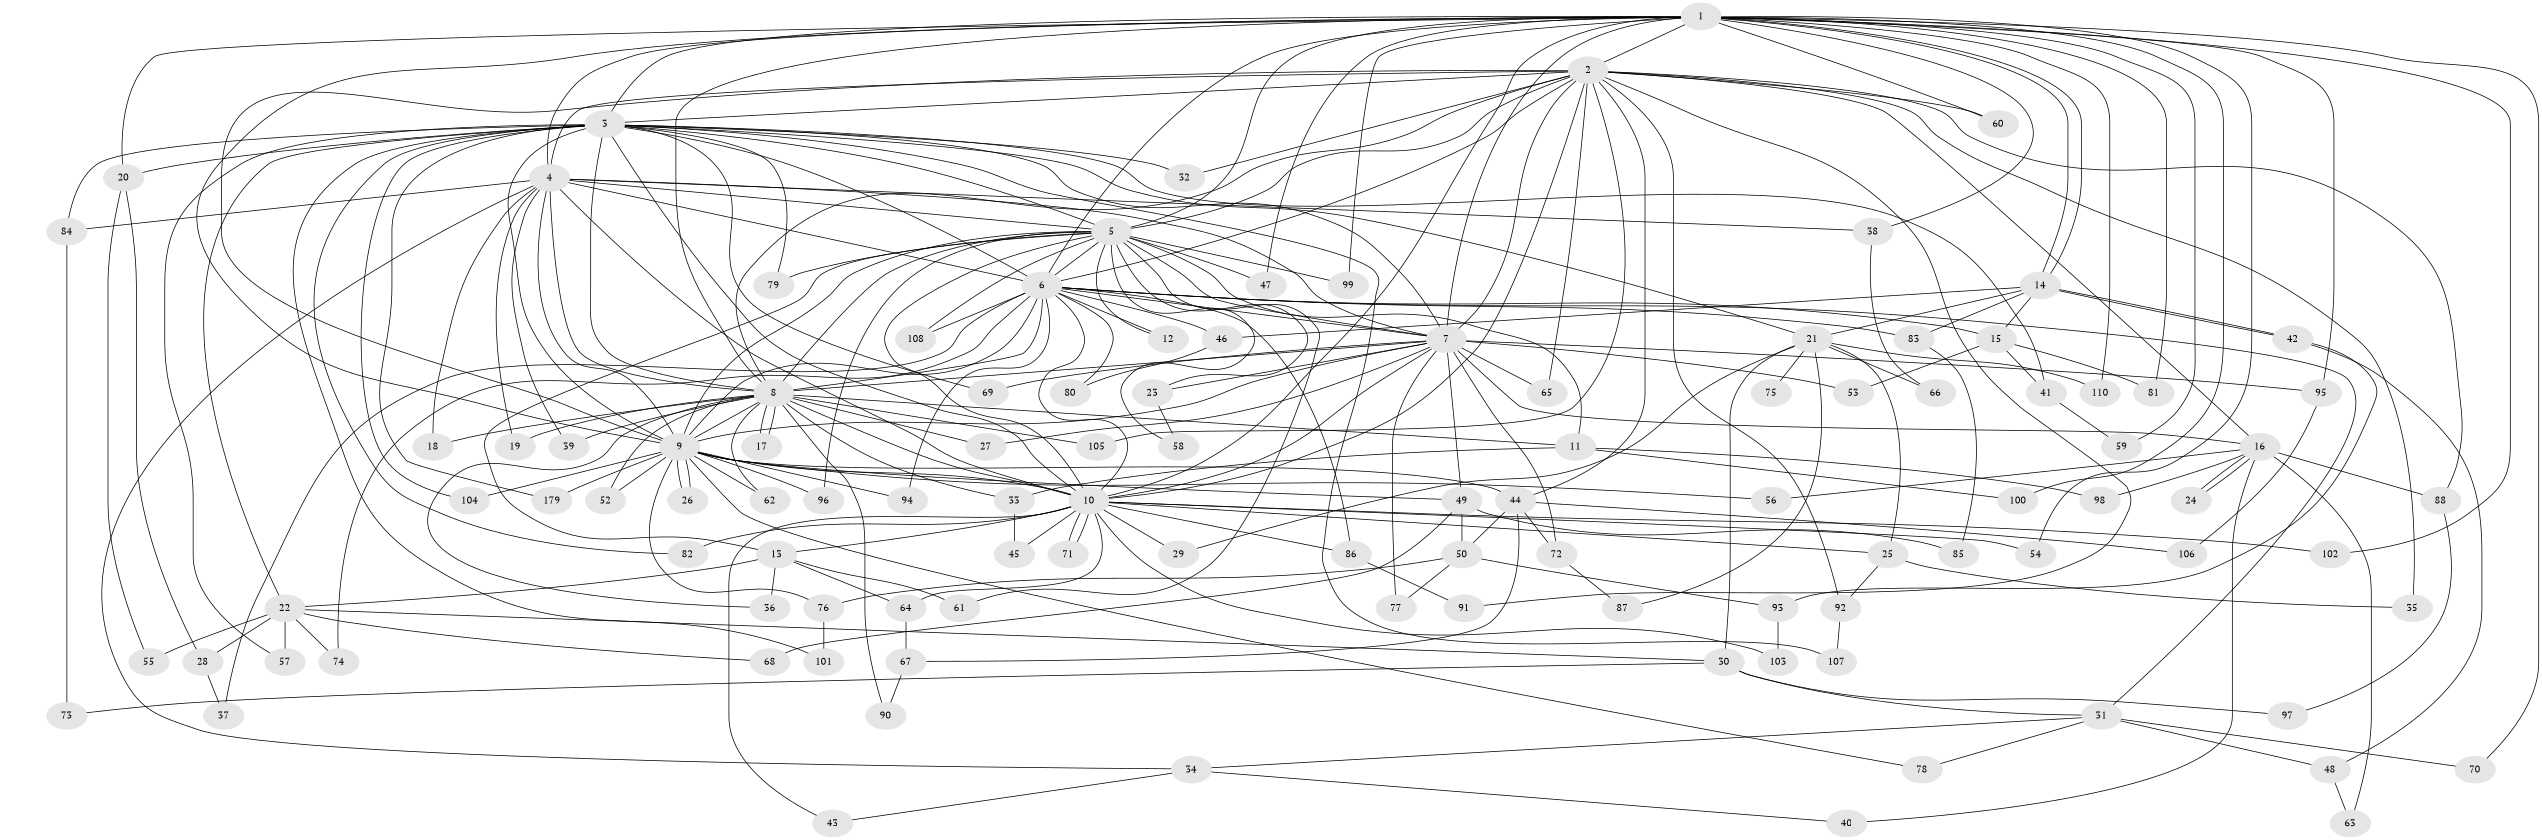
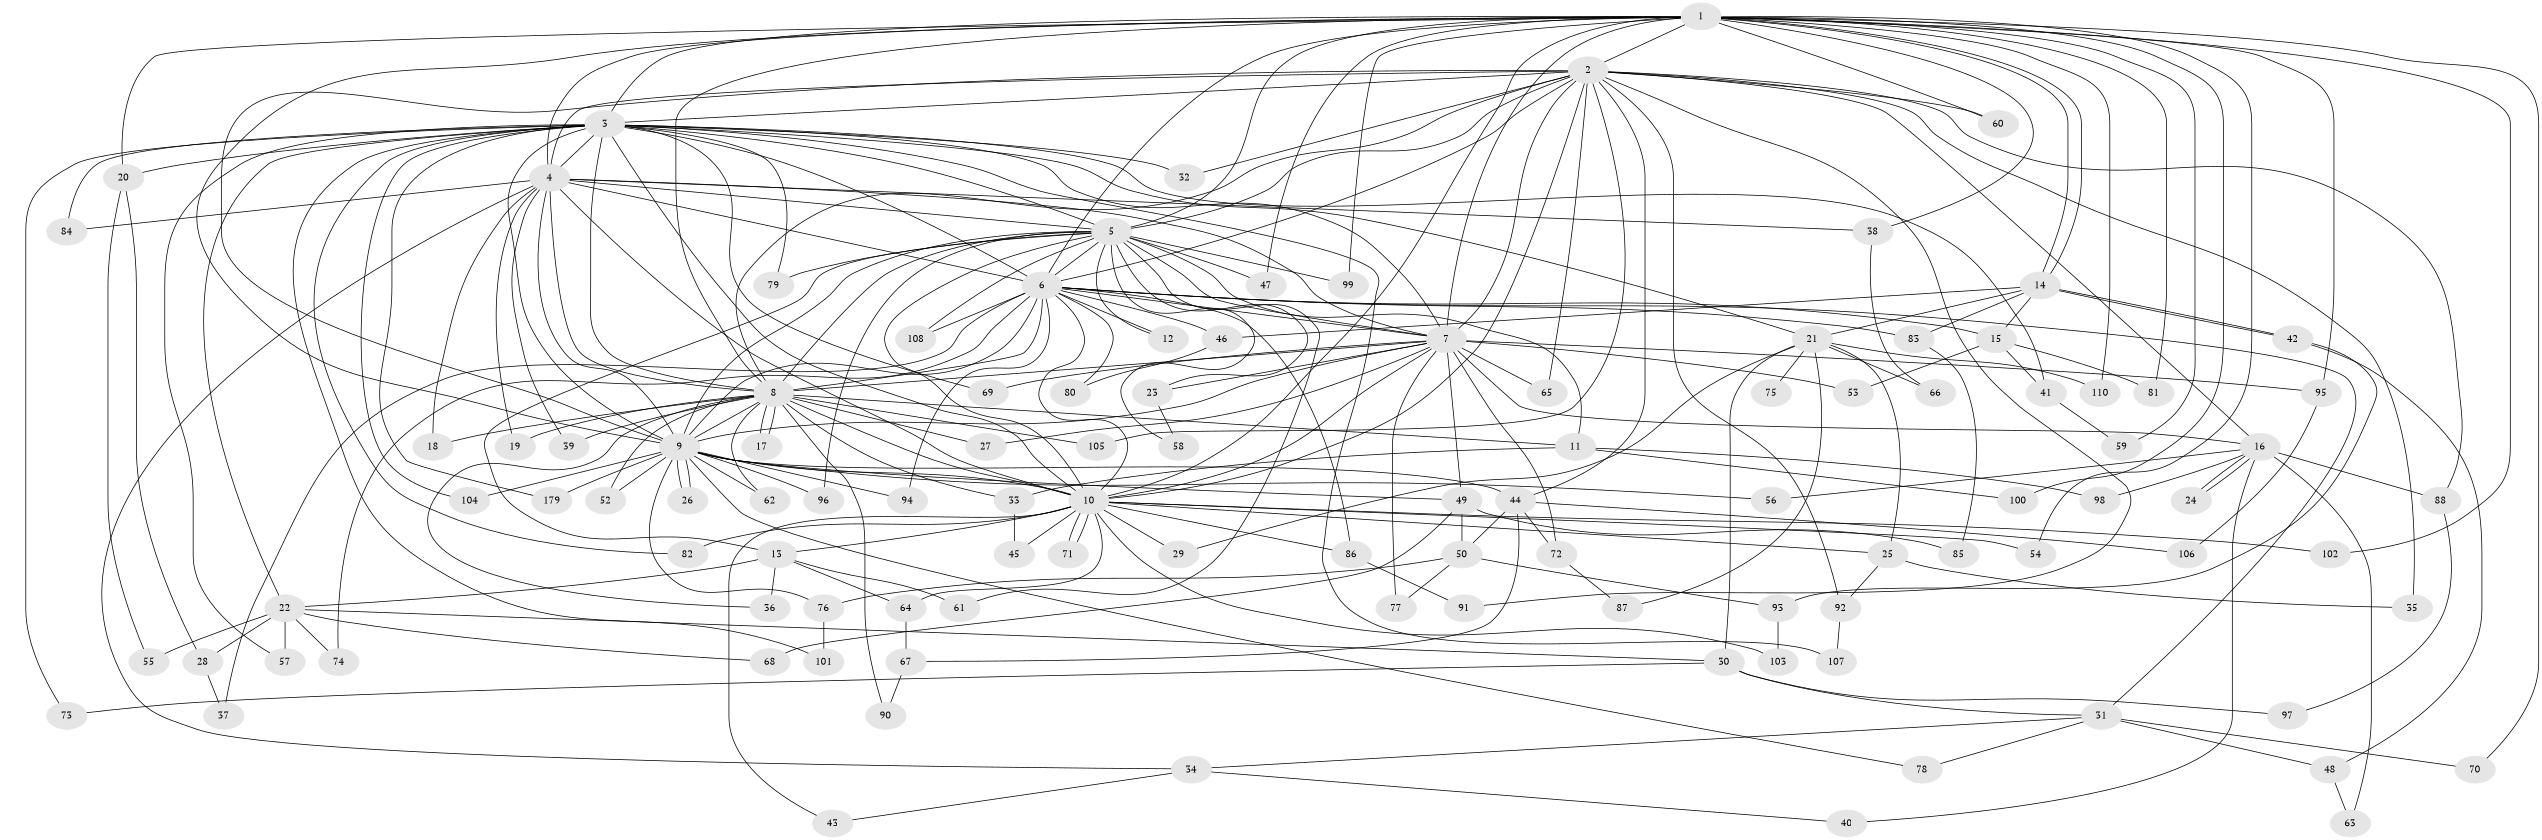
none -> (577, 151)
(67, 474) -> (51, 179)
